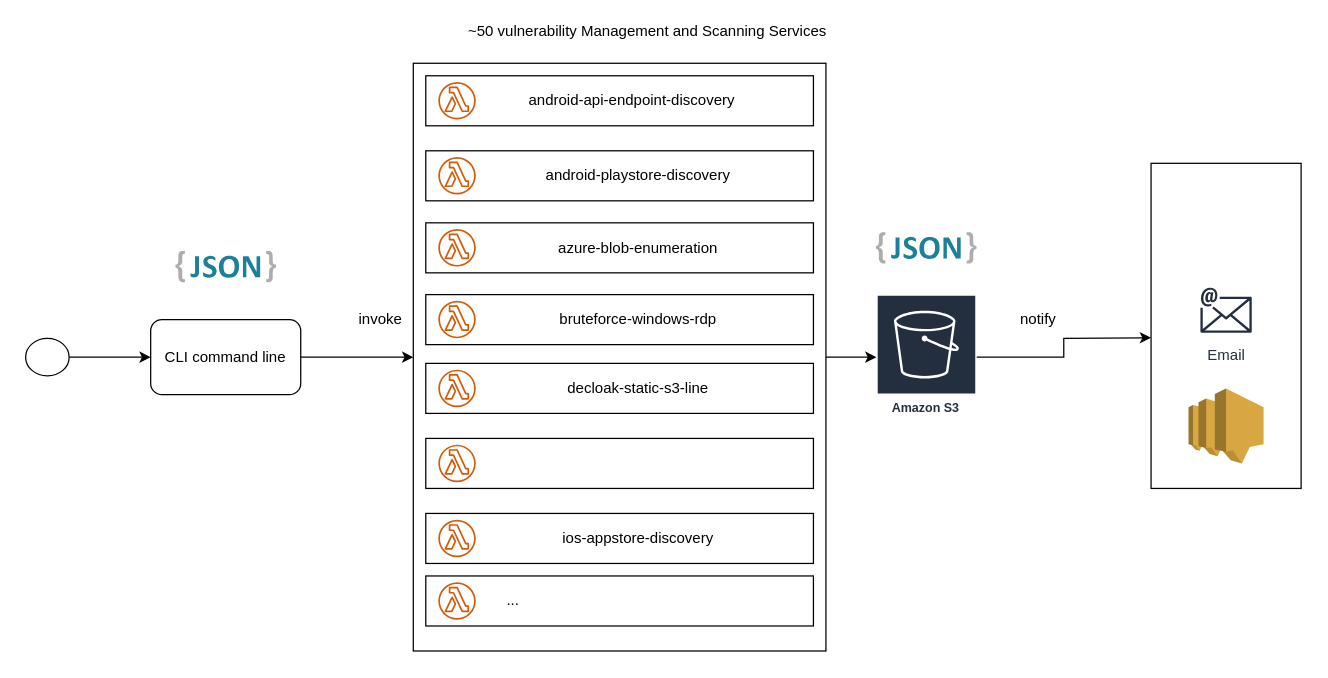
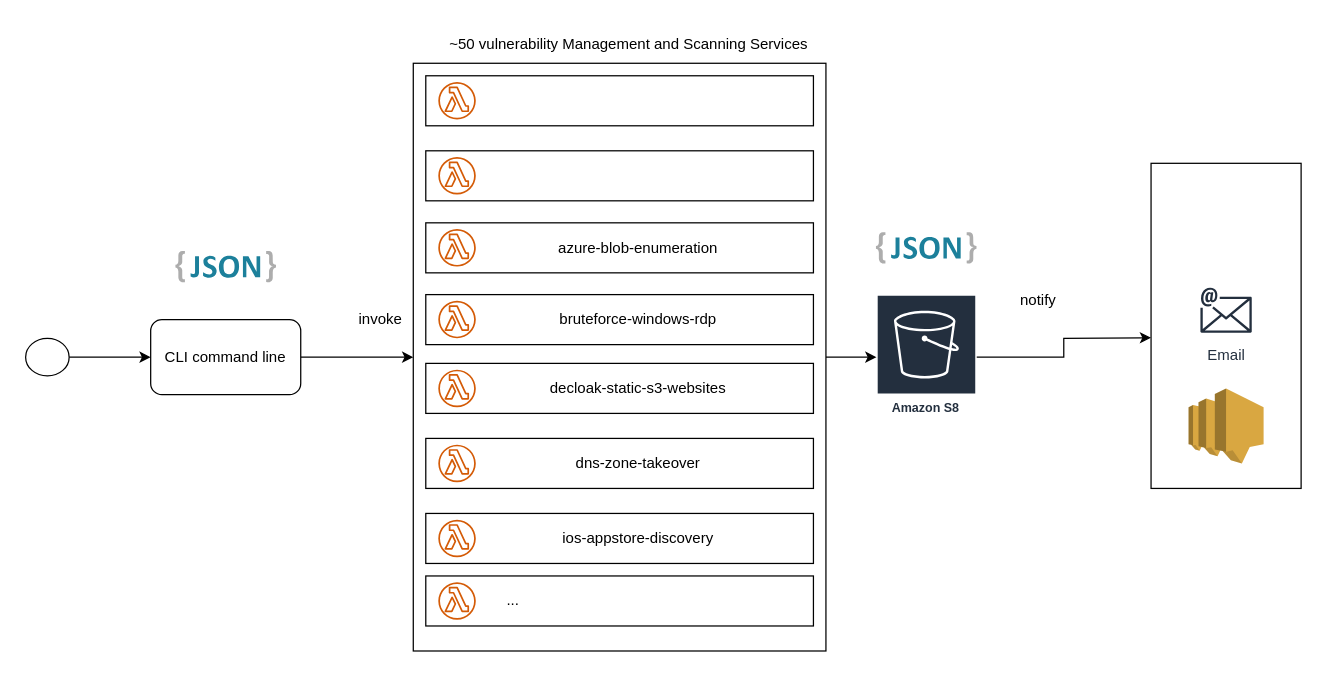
(648, 32) -> (629, 44)
(632, 101) -> none
(638, 176) -> none
(1038, 319) -> (1038, 301)
(638, 388) -> (638, 388)
(926, 407) -> (926, 407)
none -> (638, 463)
